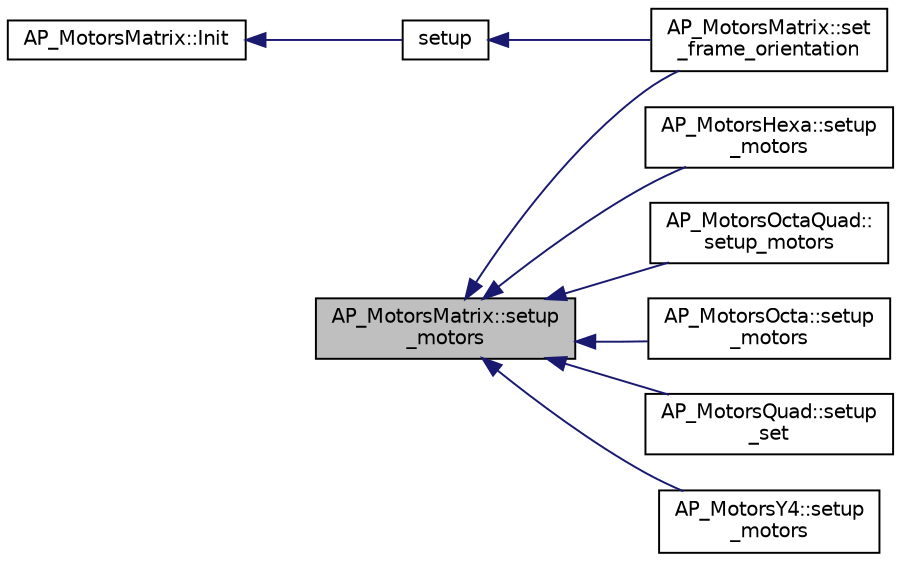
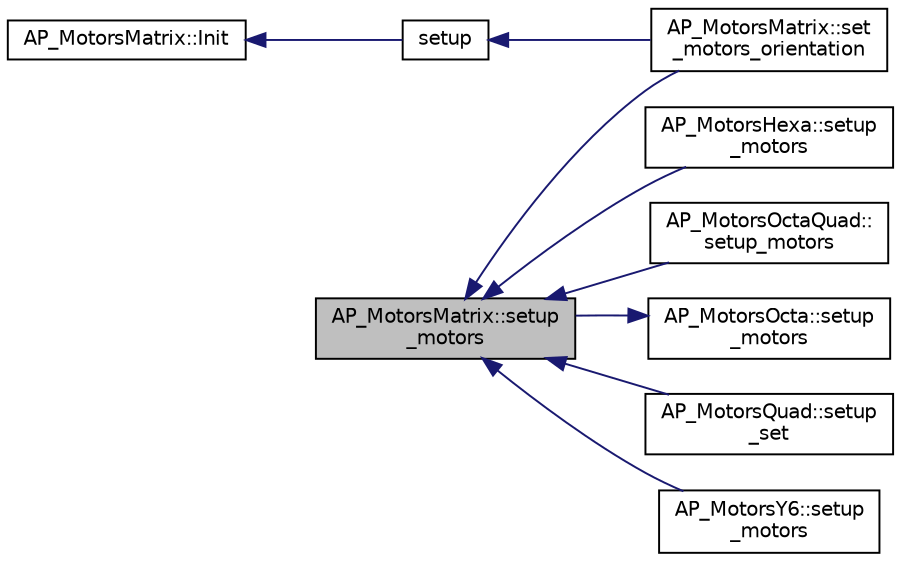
(769, 40) -> (769, 40)
(622, 342) -> (602, 315)
(769, 522) -> (769, 522)
